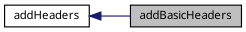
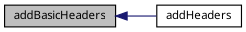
(116, 16) -> (142, 16)
